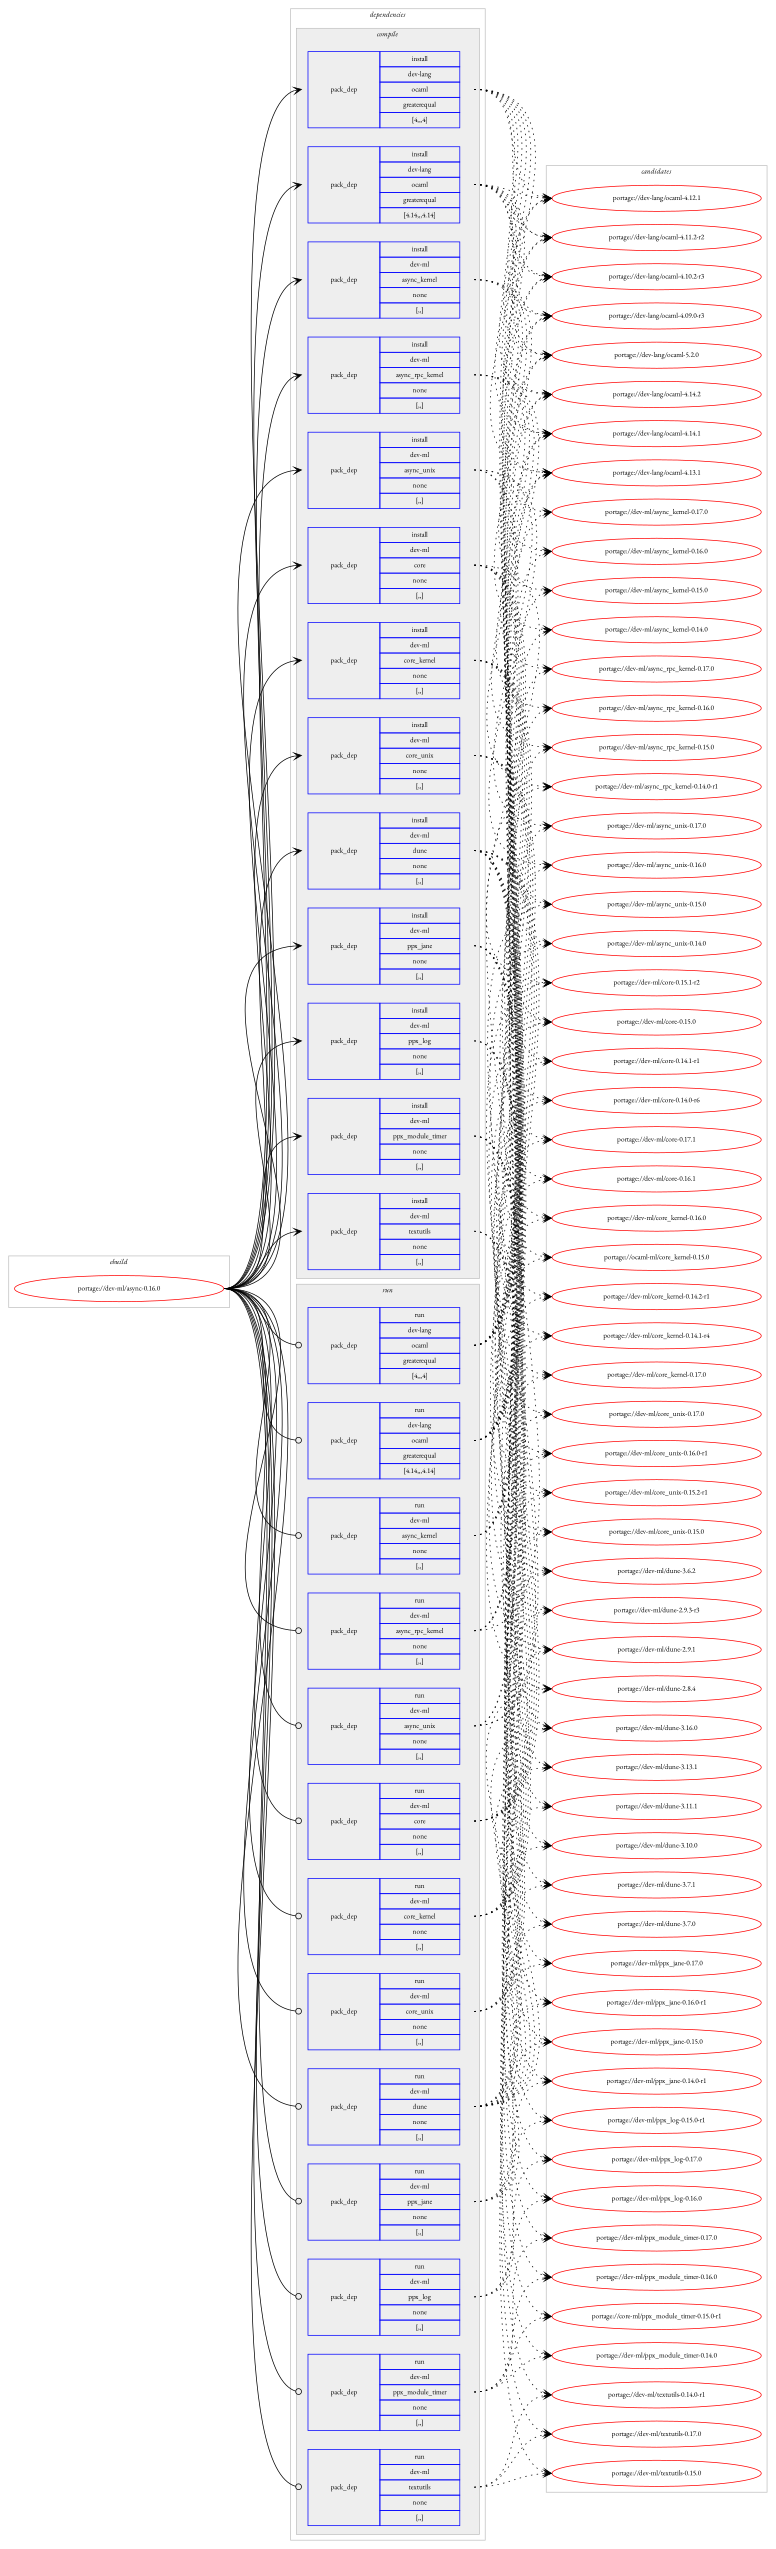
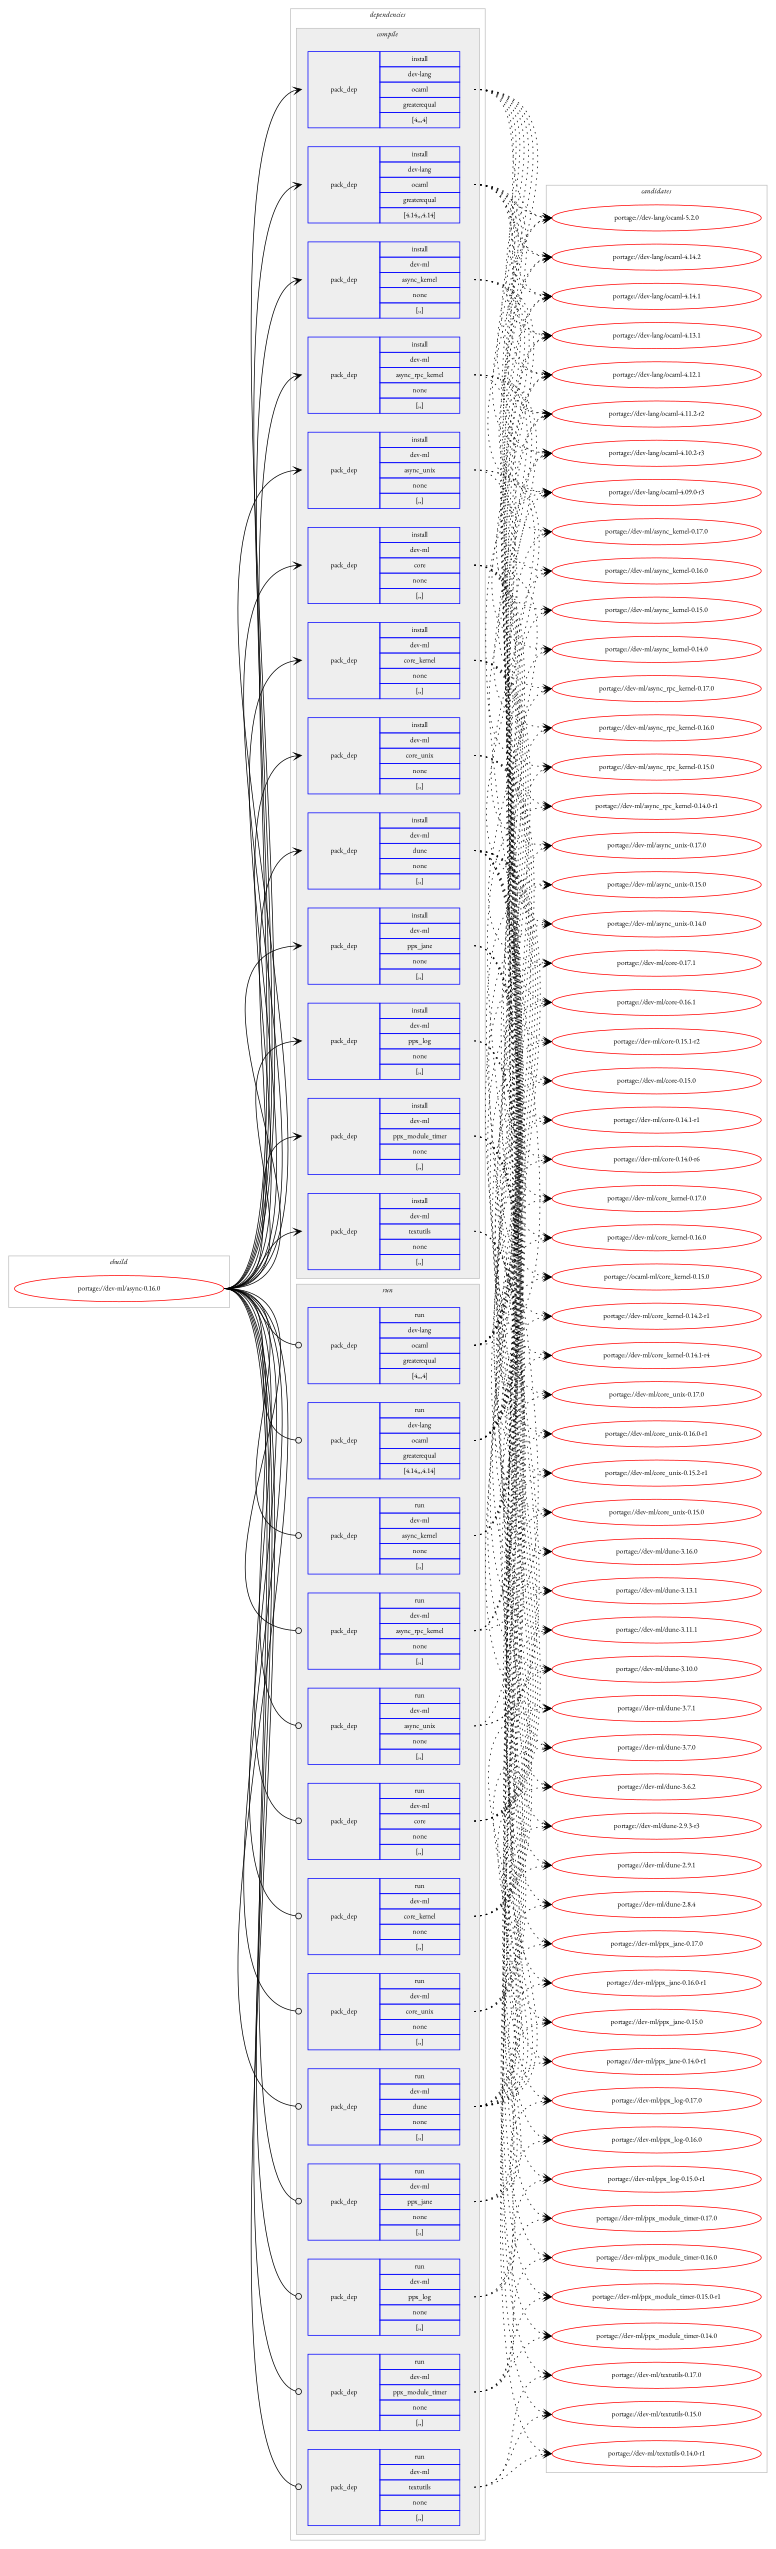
(657, 865) -> none
(657, 2316) -> (657, 2297)
